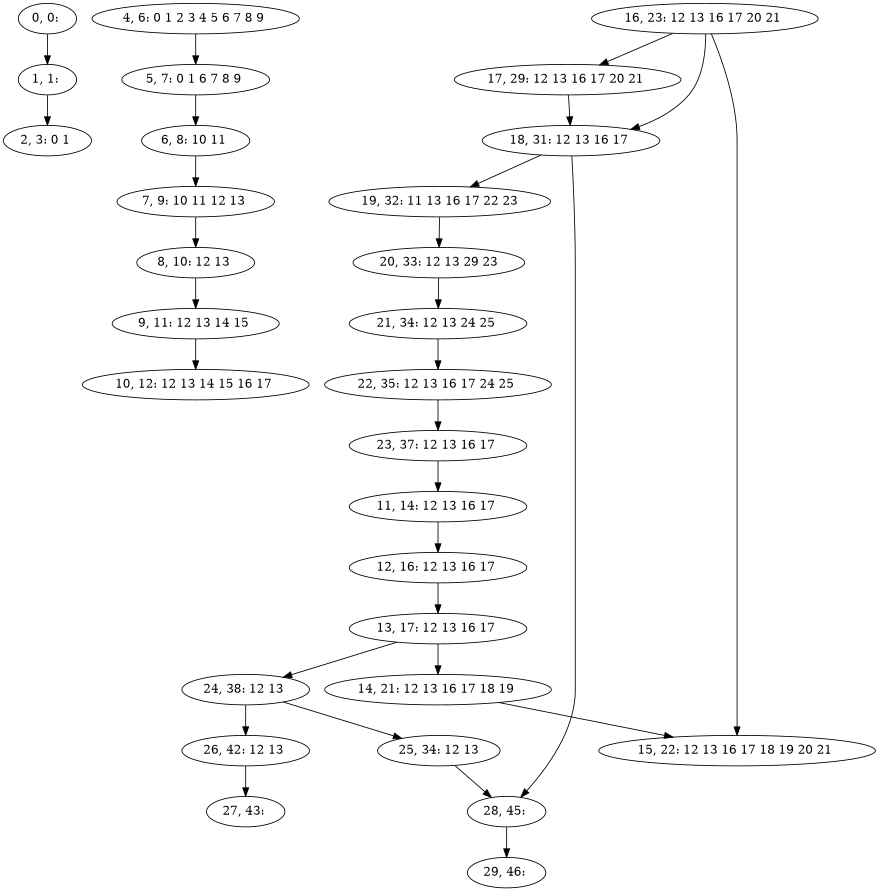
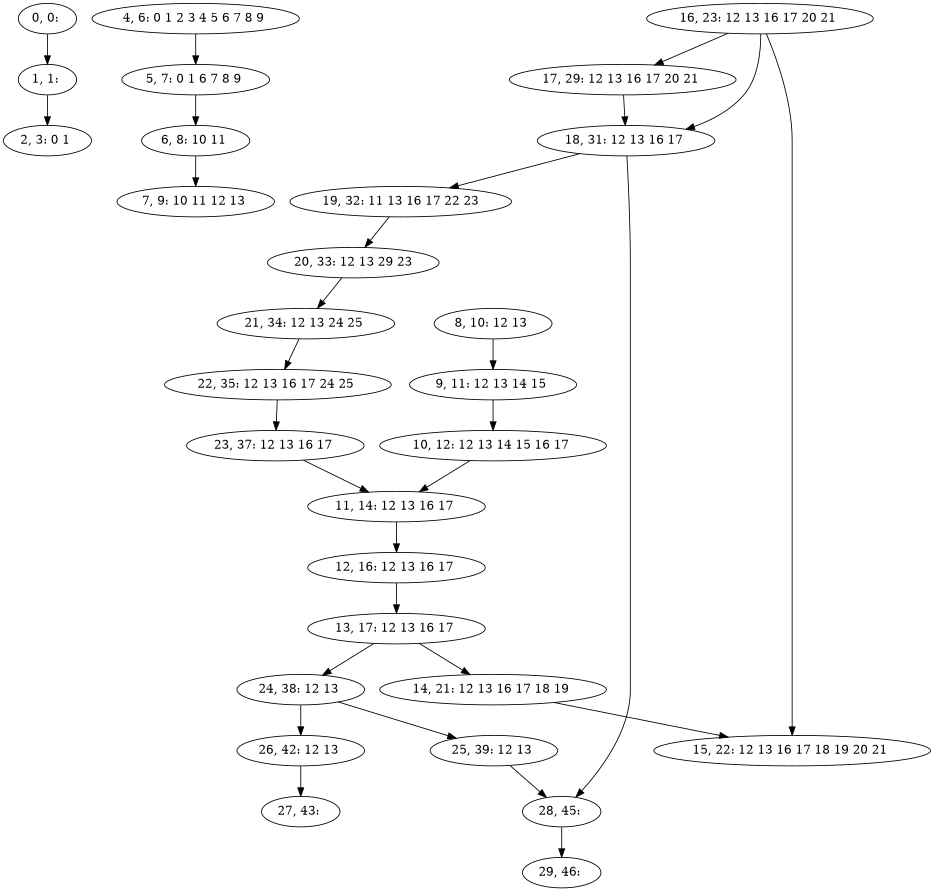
(196, 228) -> none
none -> (448, 474)
(439, 751) -> (494, 751)
